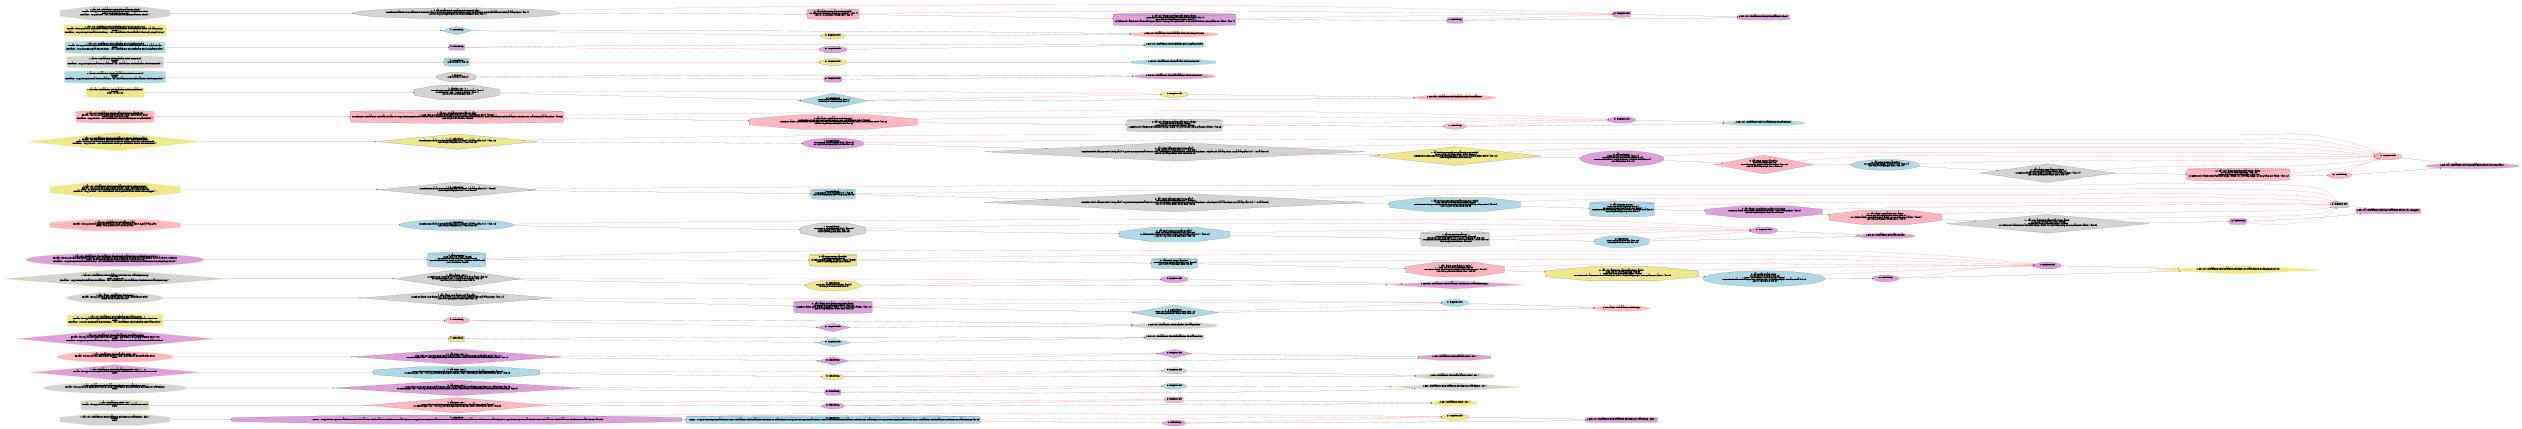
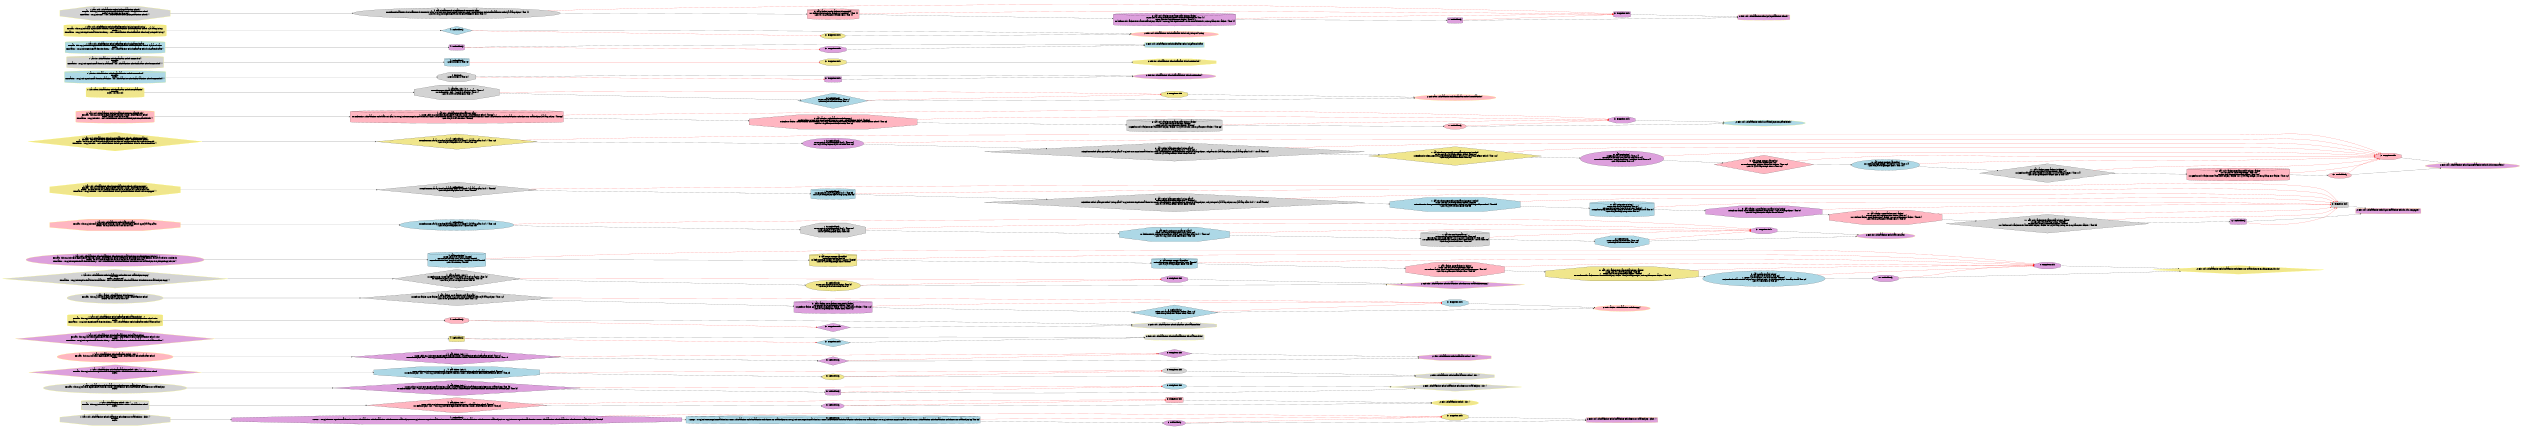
(1174, 62) -> (1174, 62)
